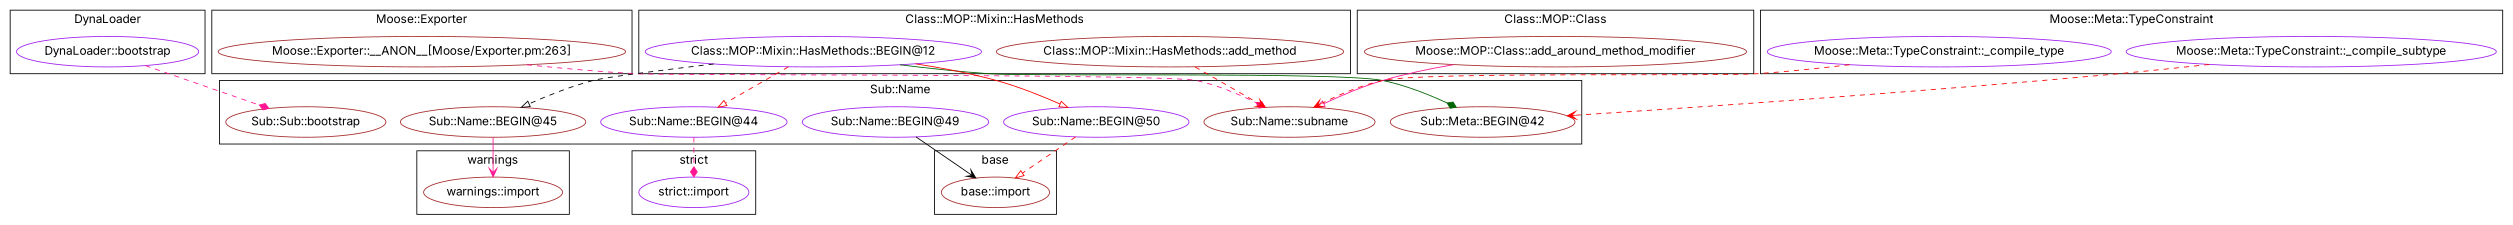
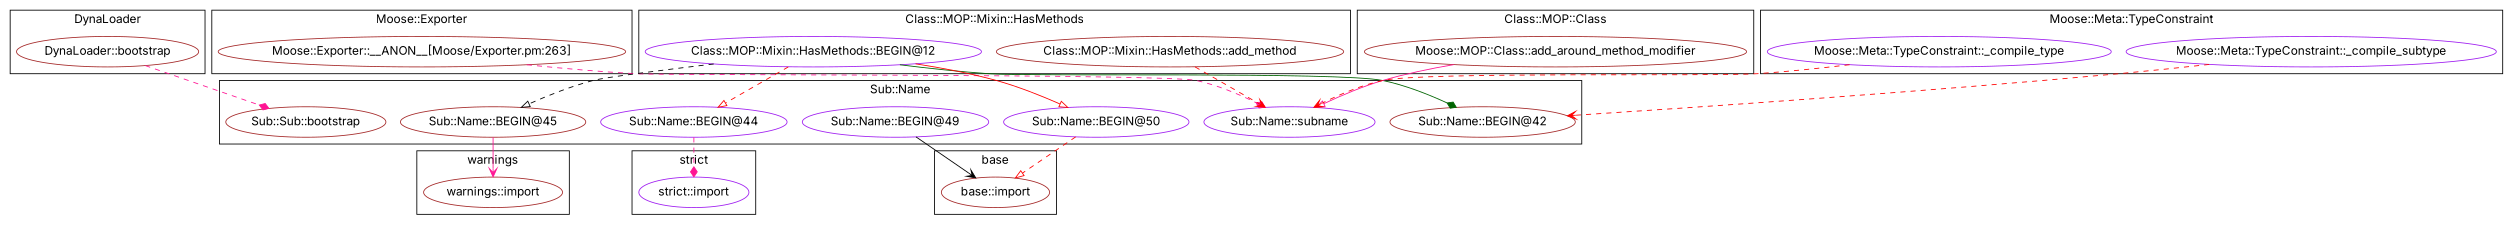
(108, 52) -> (108, 52)
(1289, 122) -> (1289, 122)
(1483, 122) -> (1483, 122)
